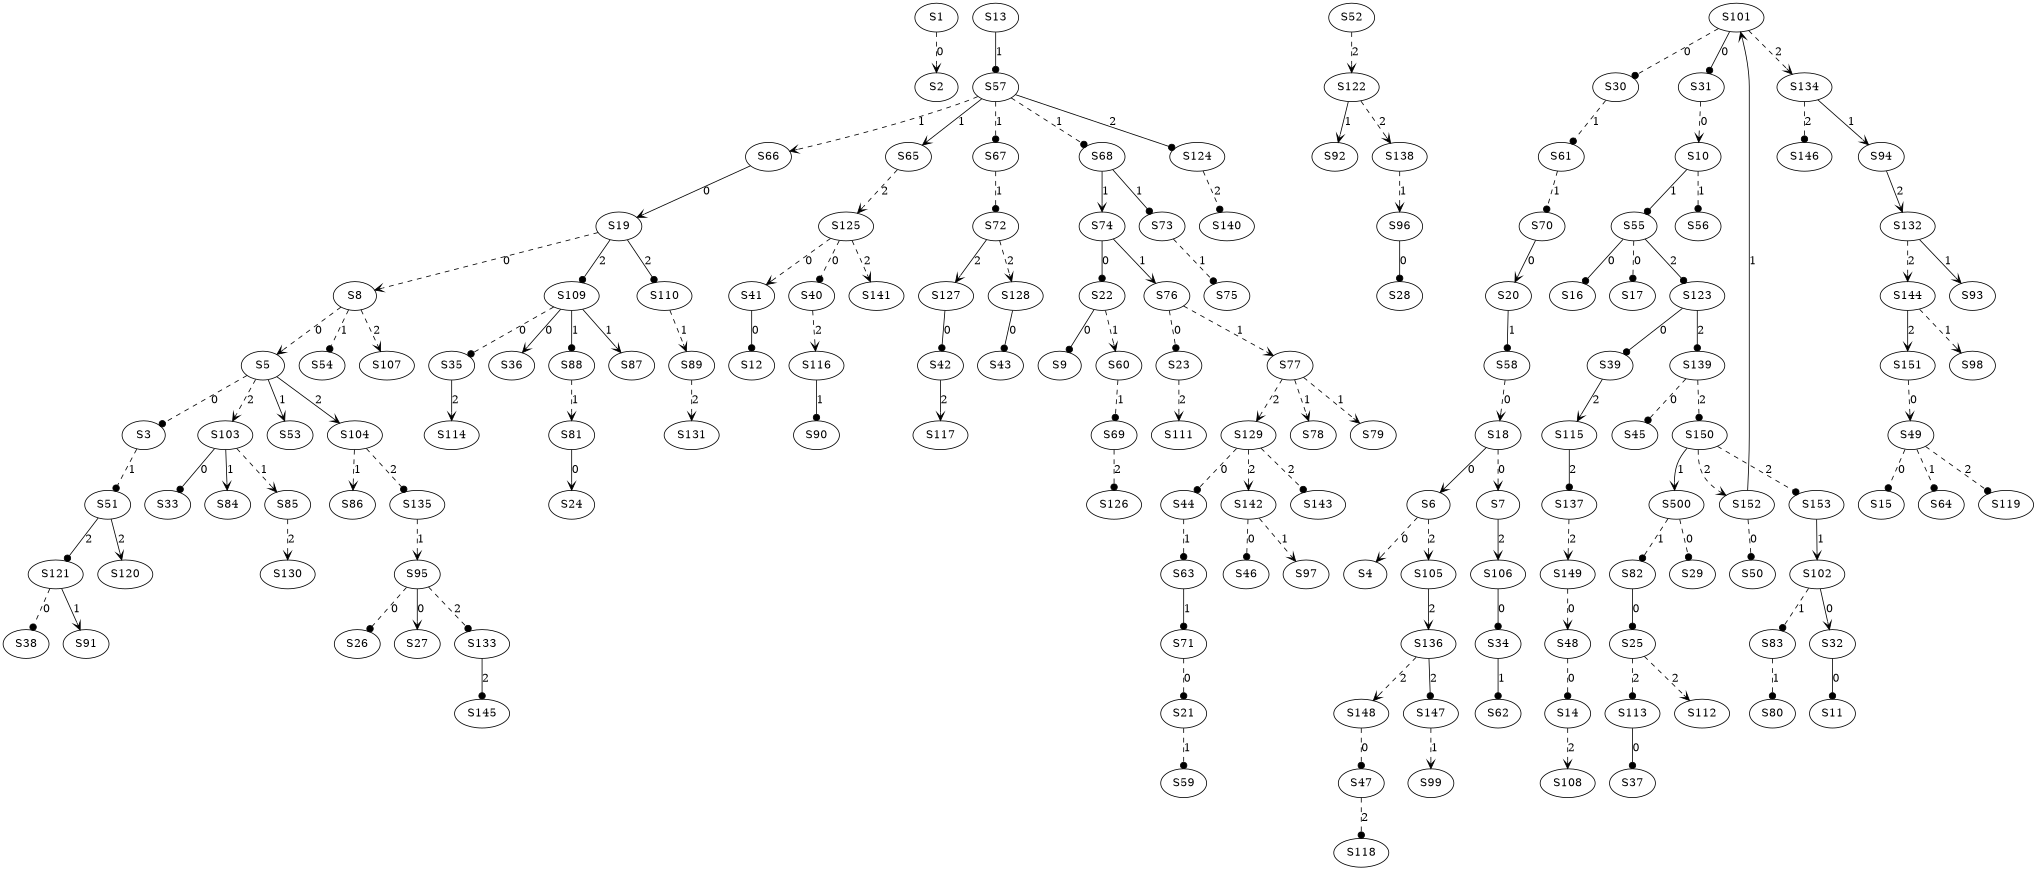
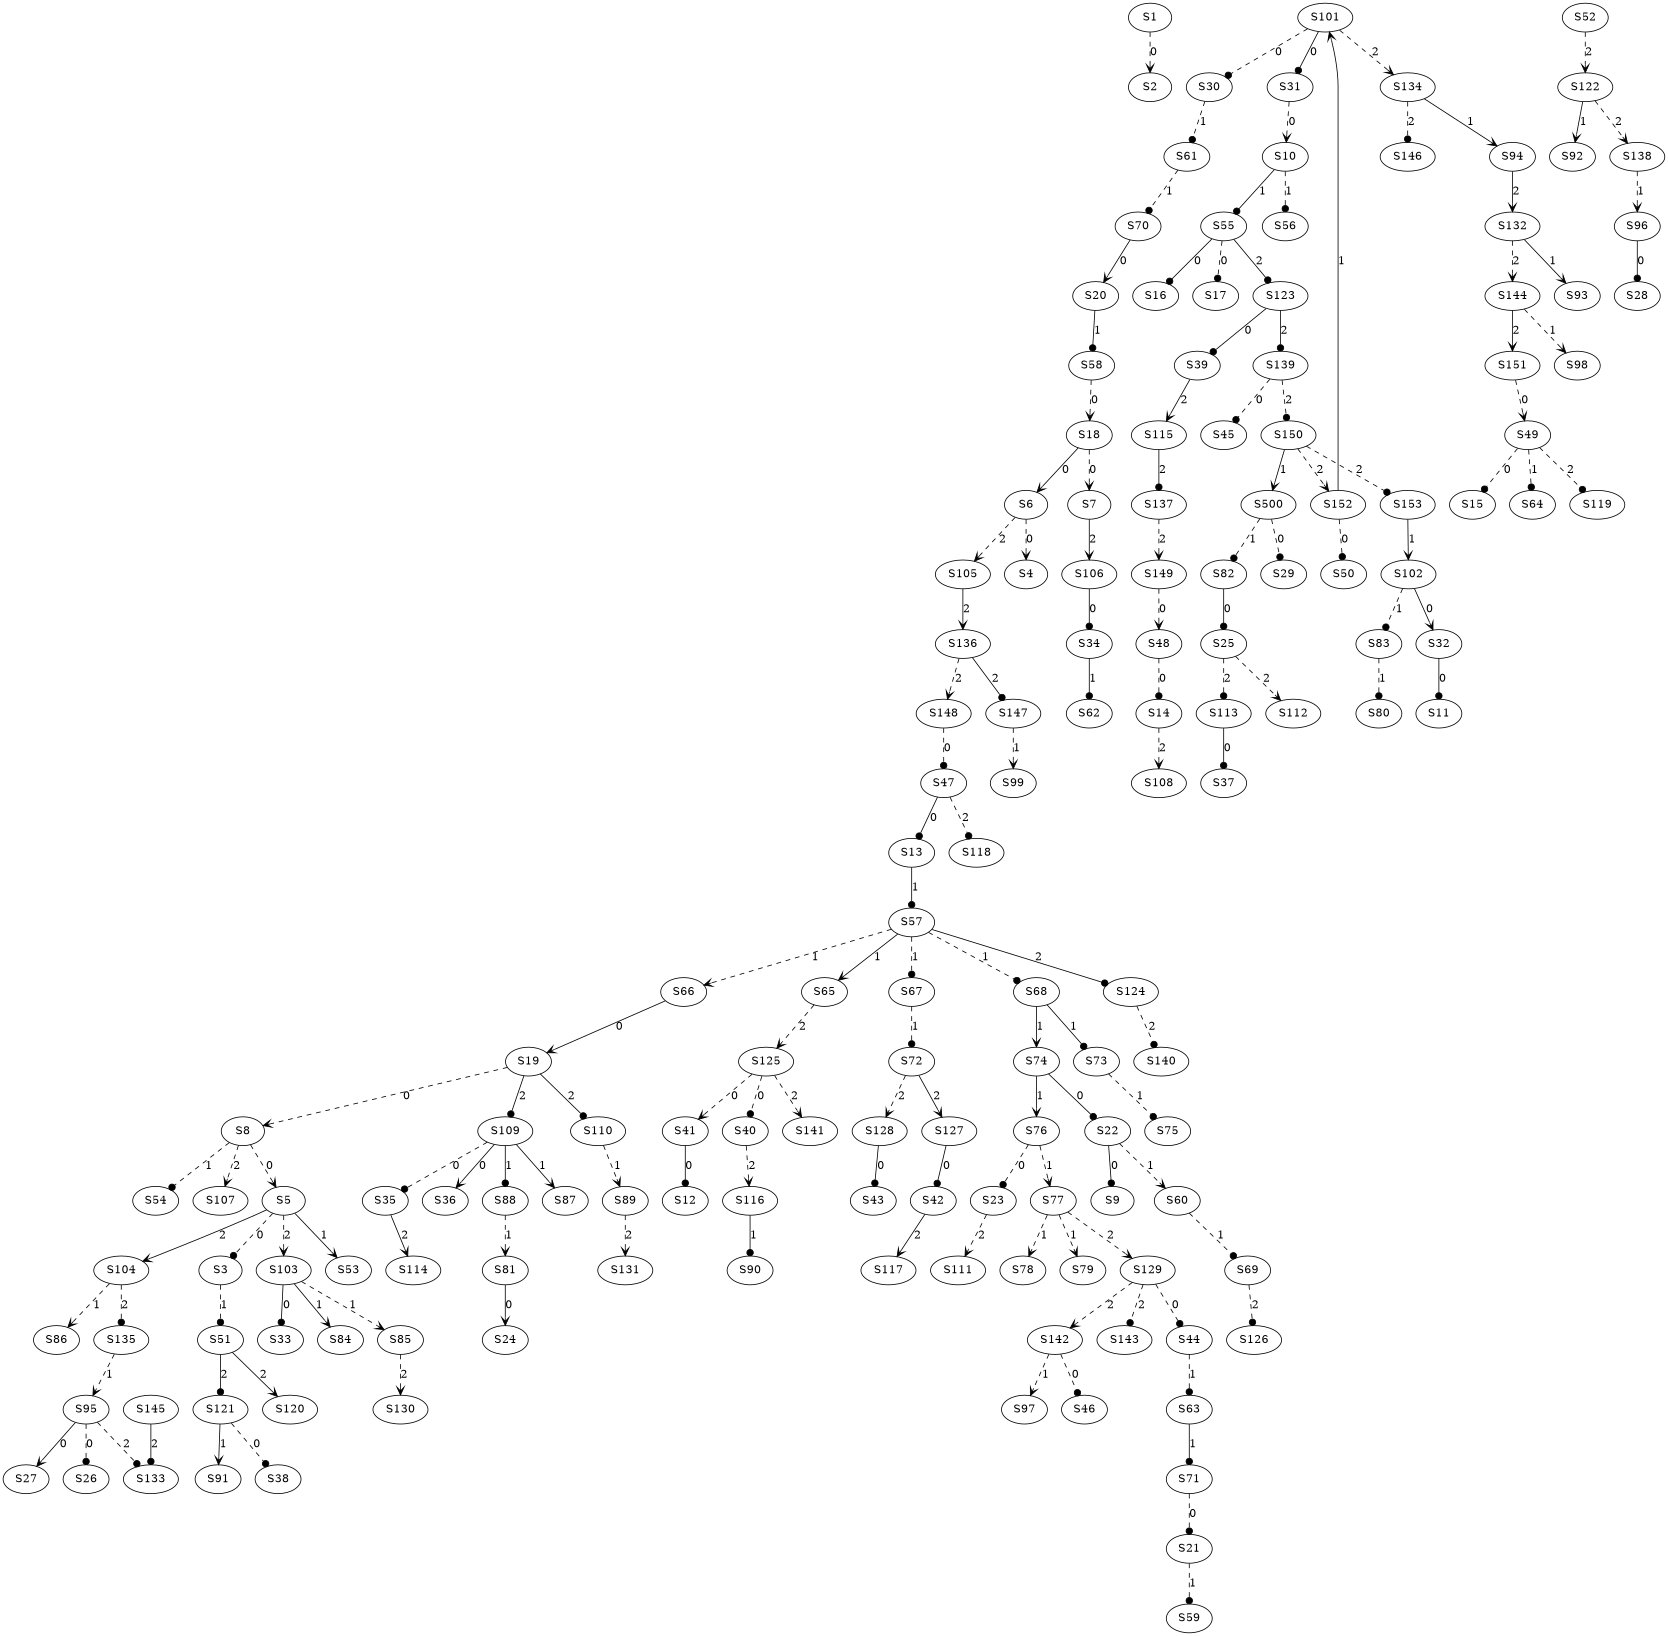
(482, 676) -> (151, 1441)
none -> (929, 815)
